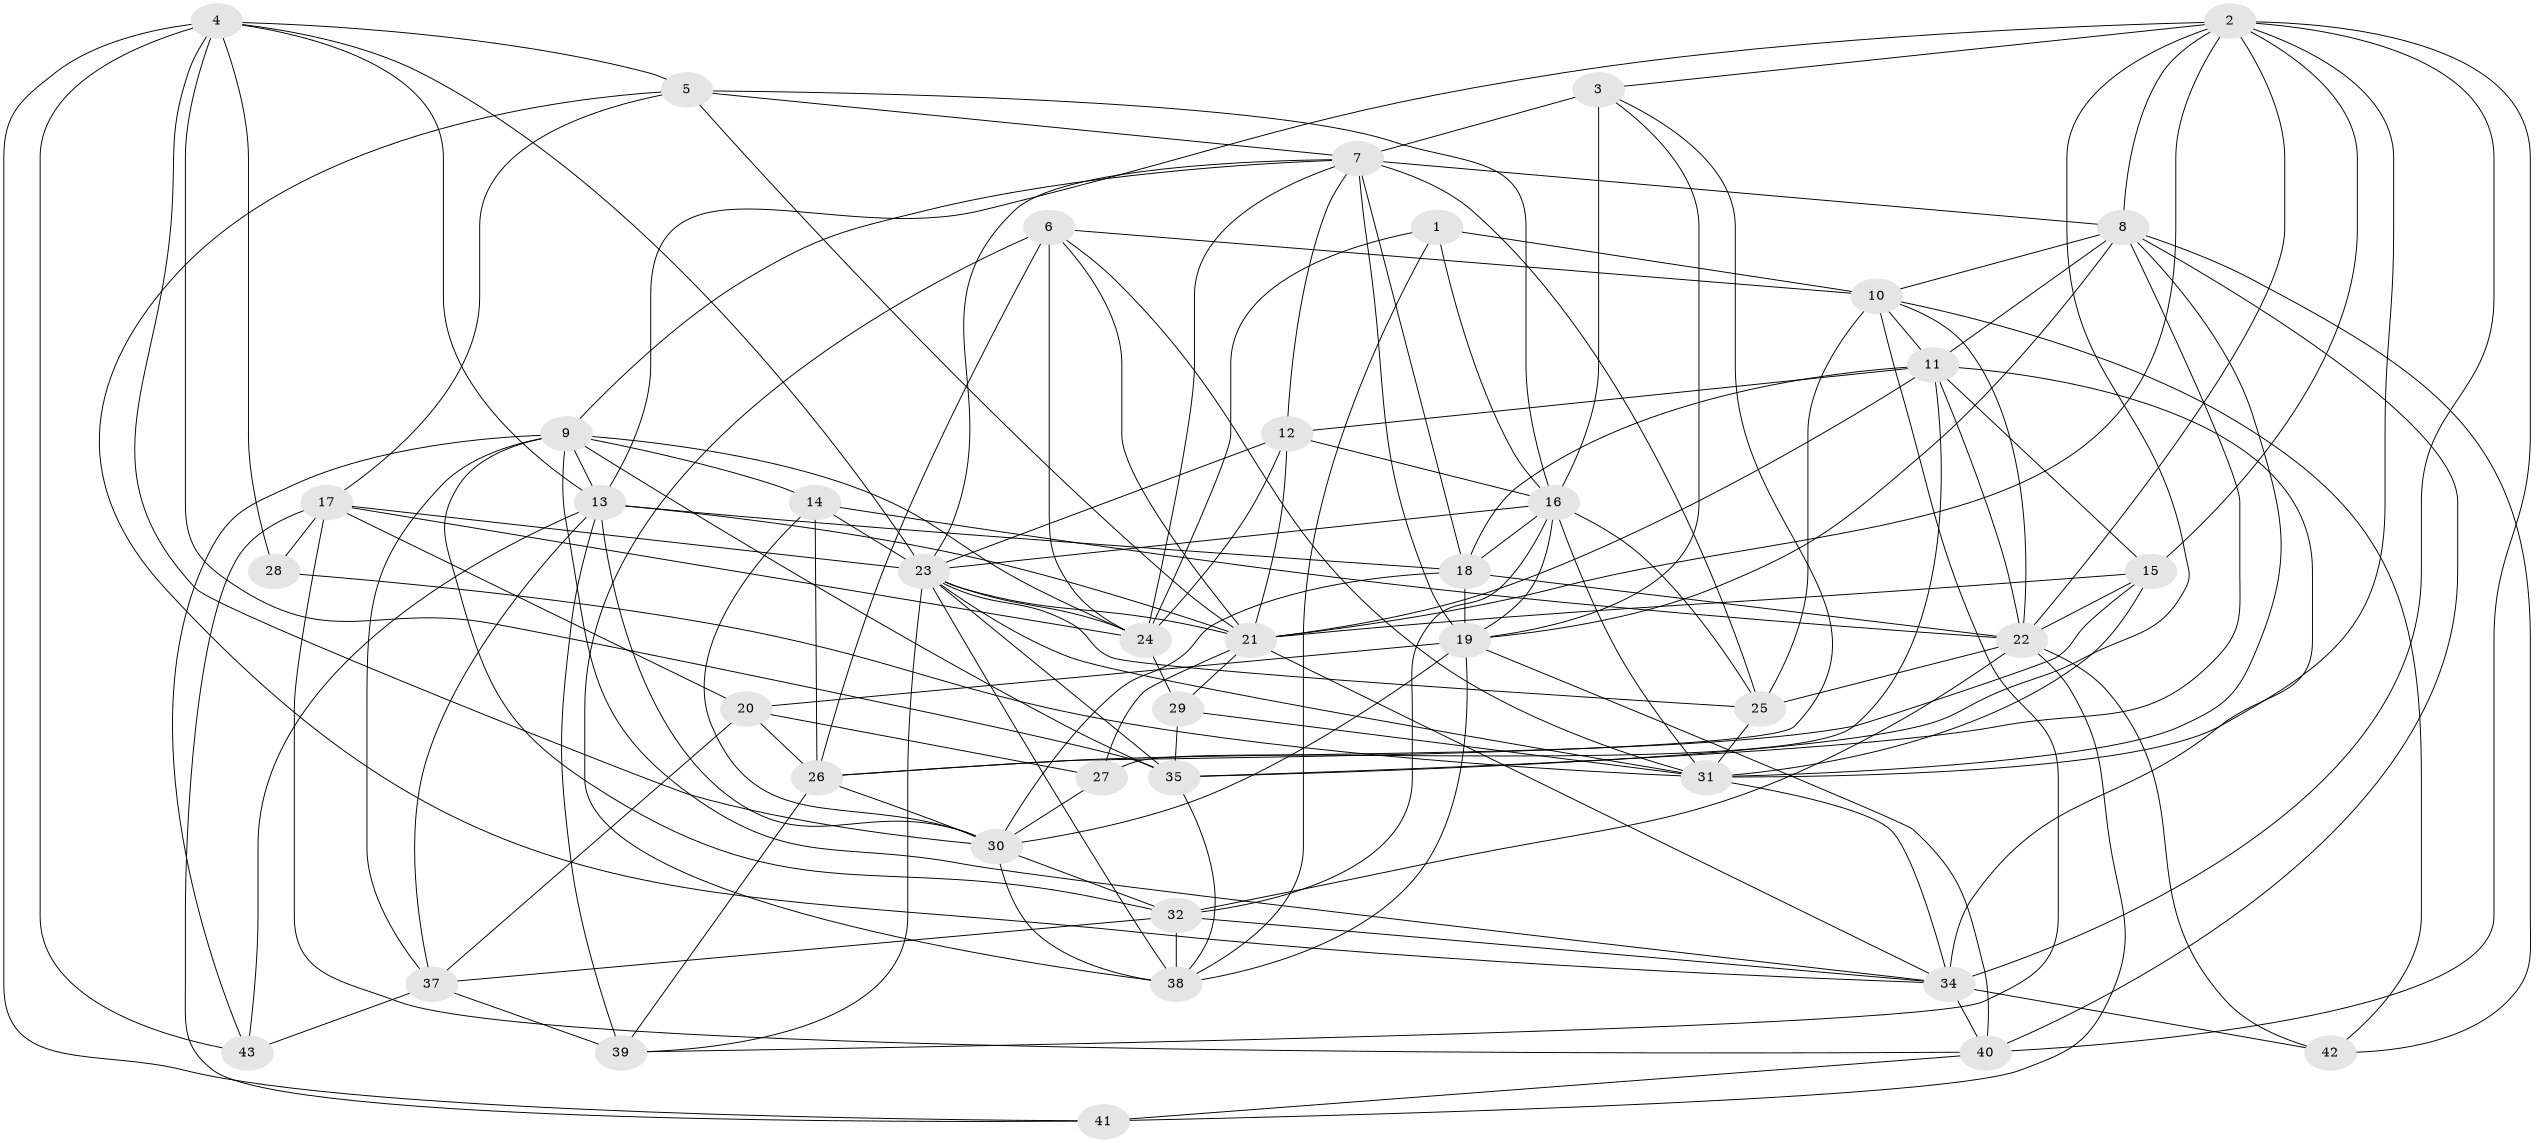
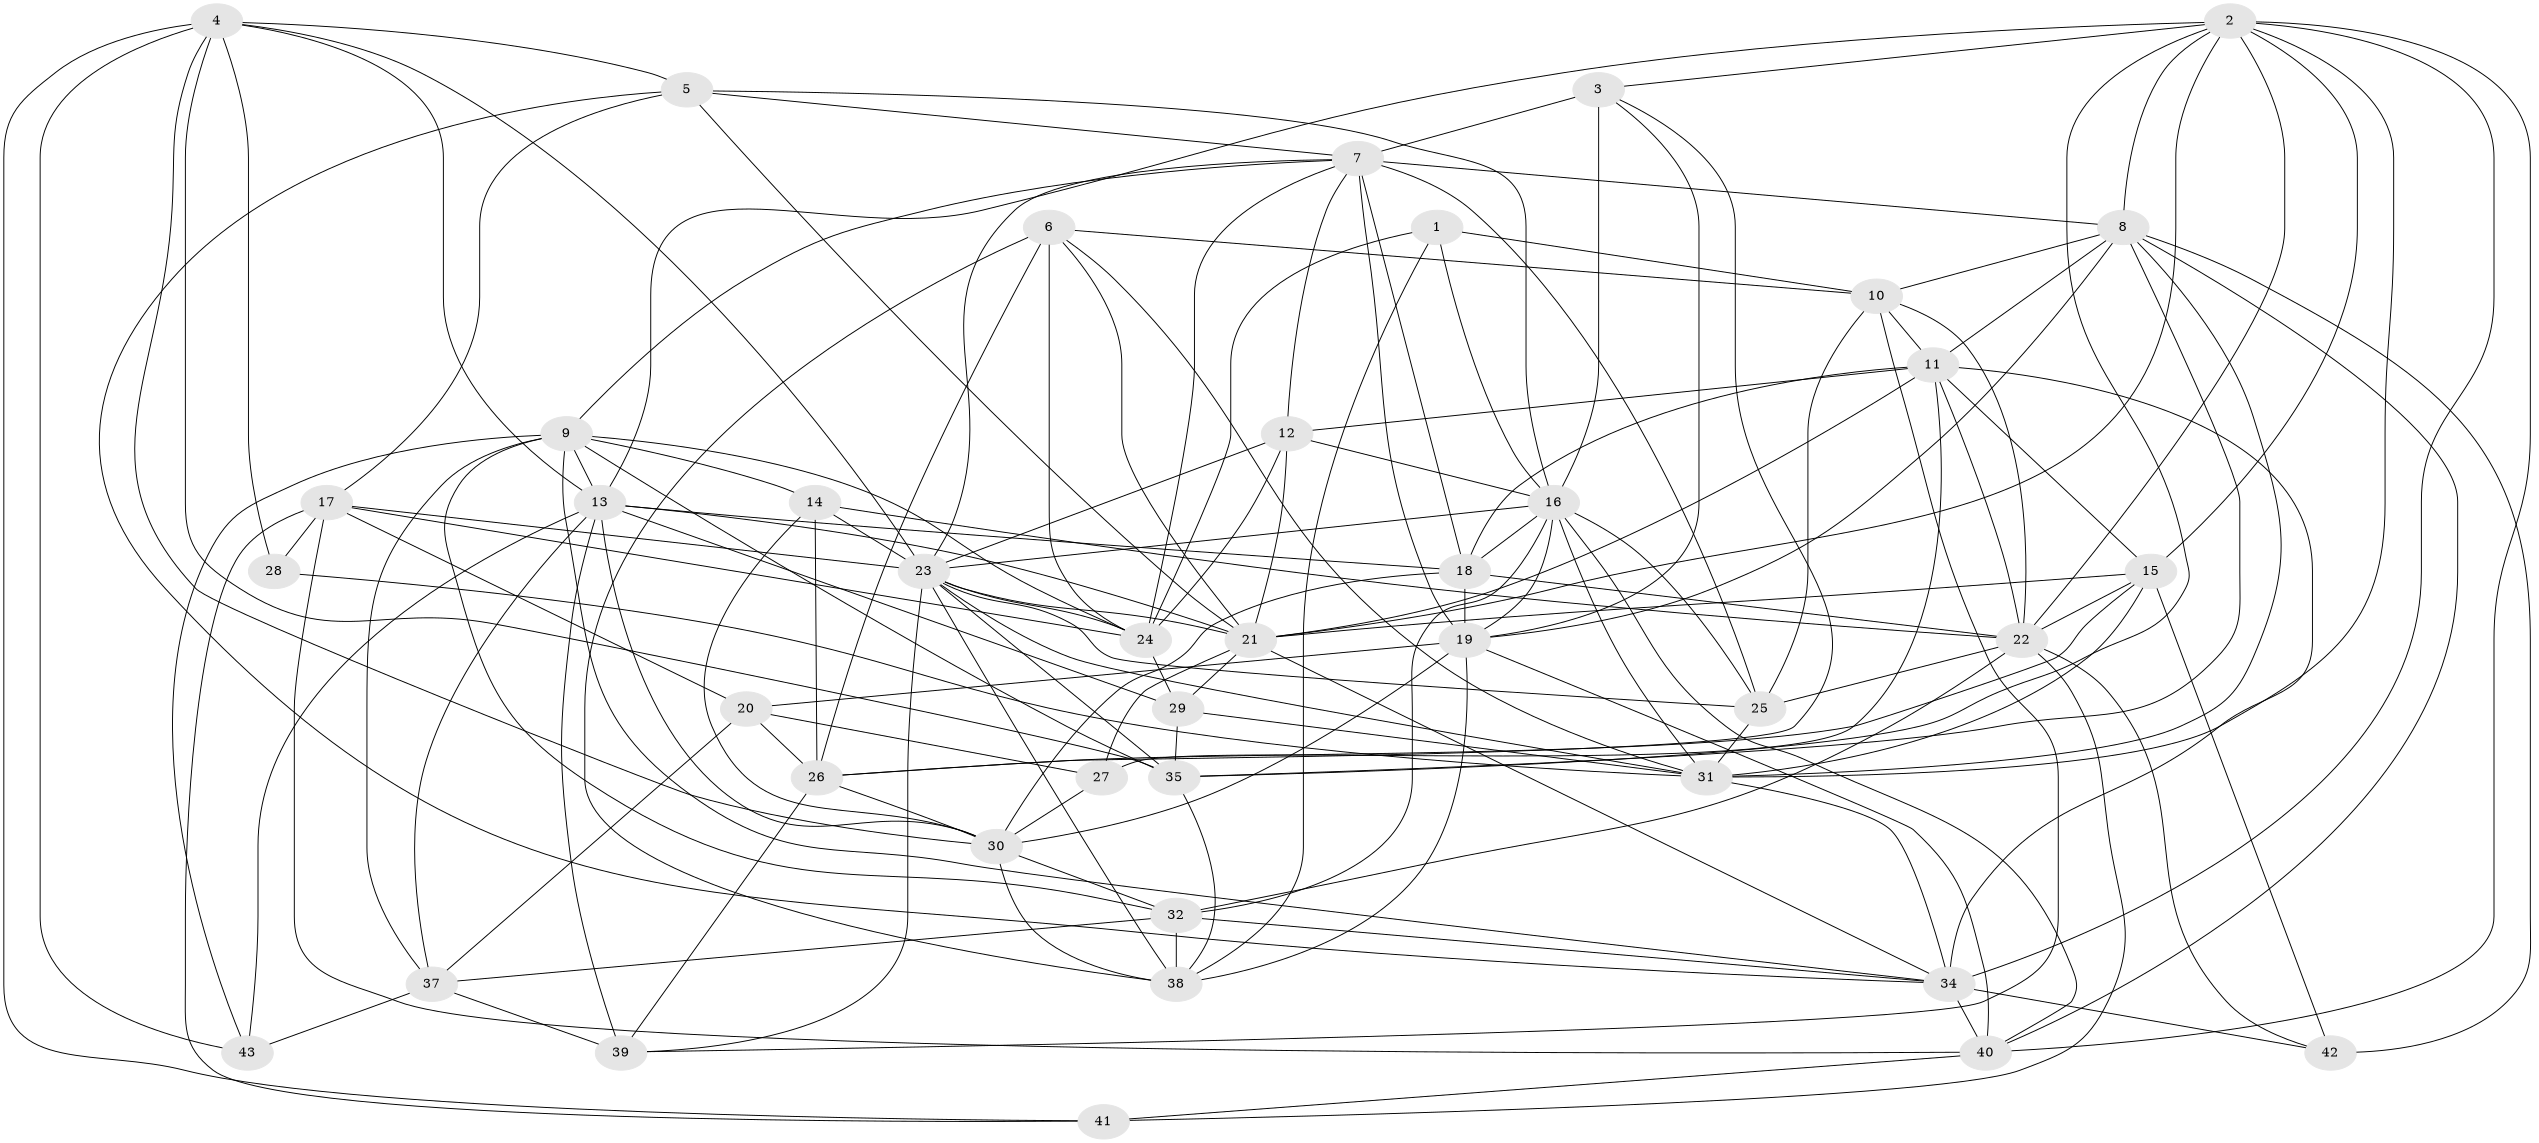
(2368, 539) -> (2241, 812)
none -> (889, 606)
none -> (1857, 783)
